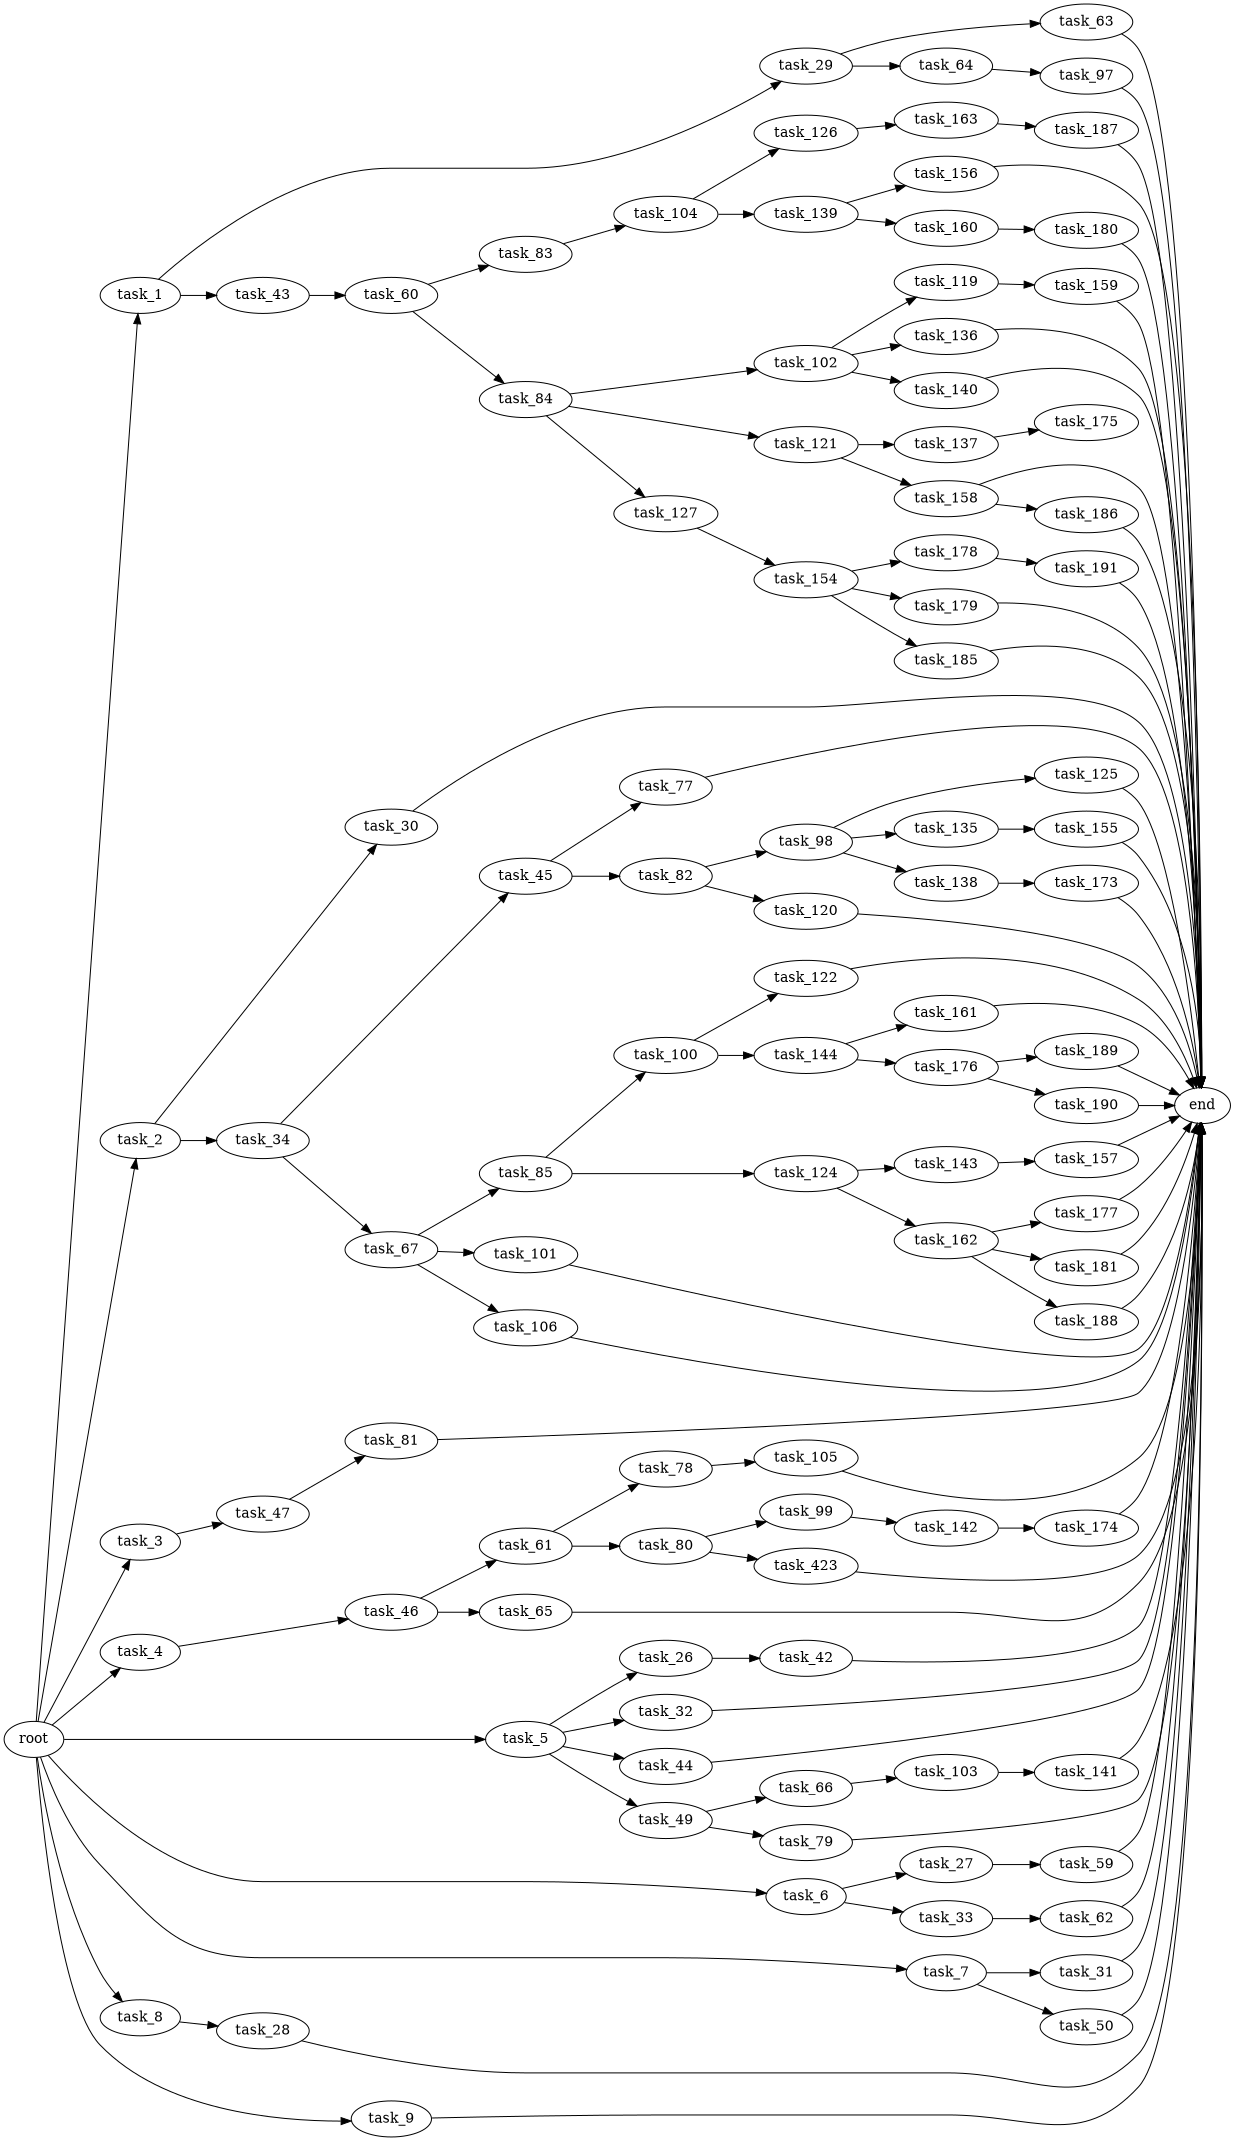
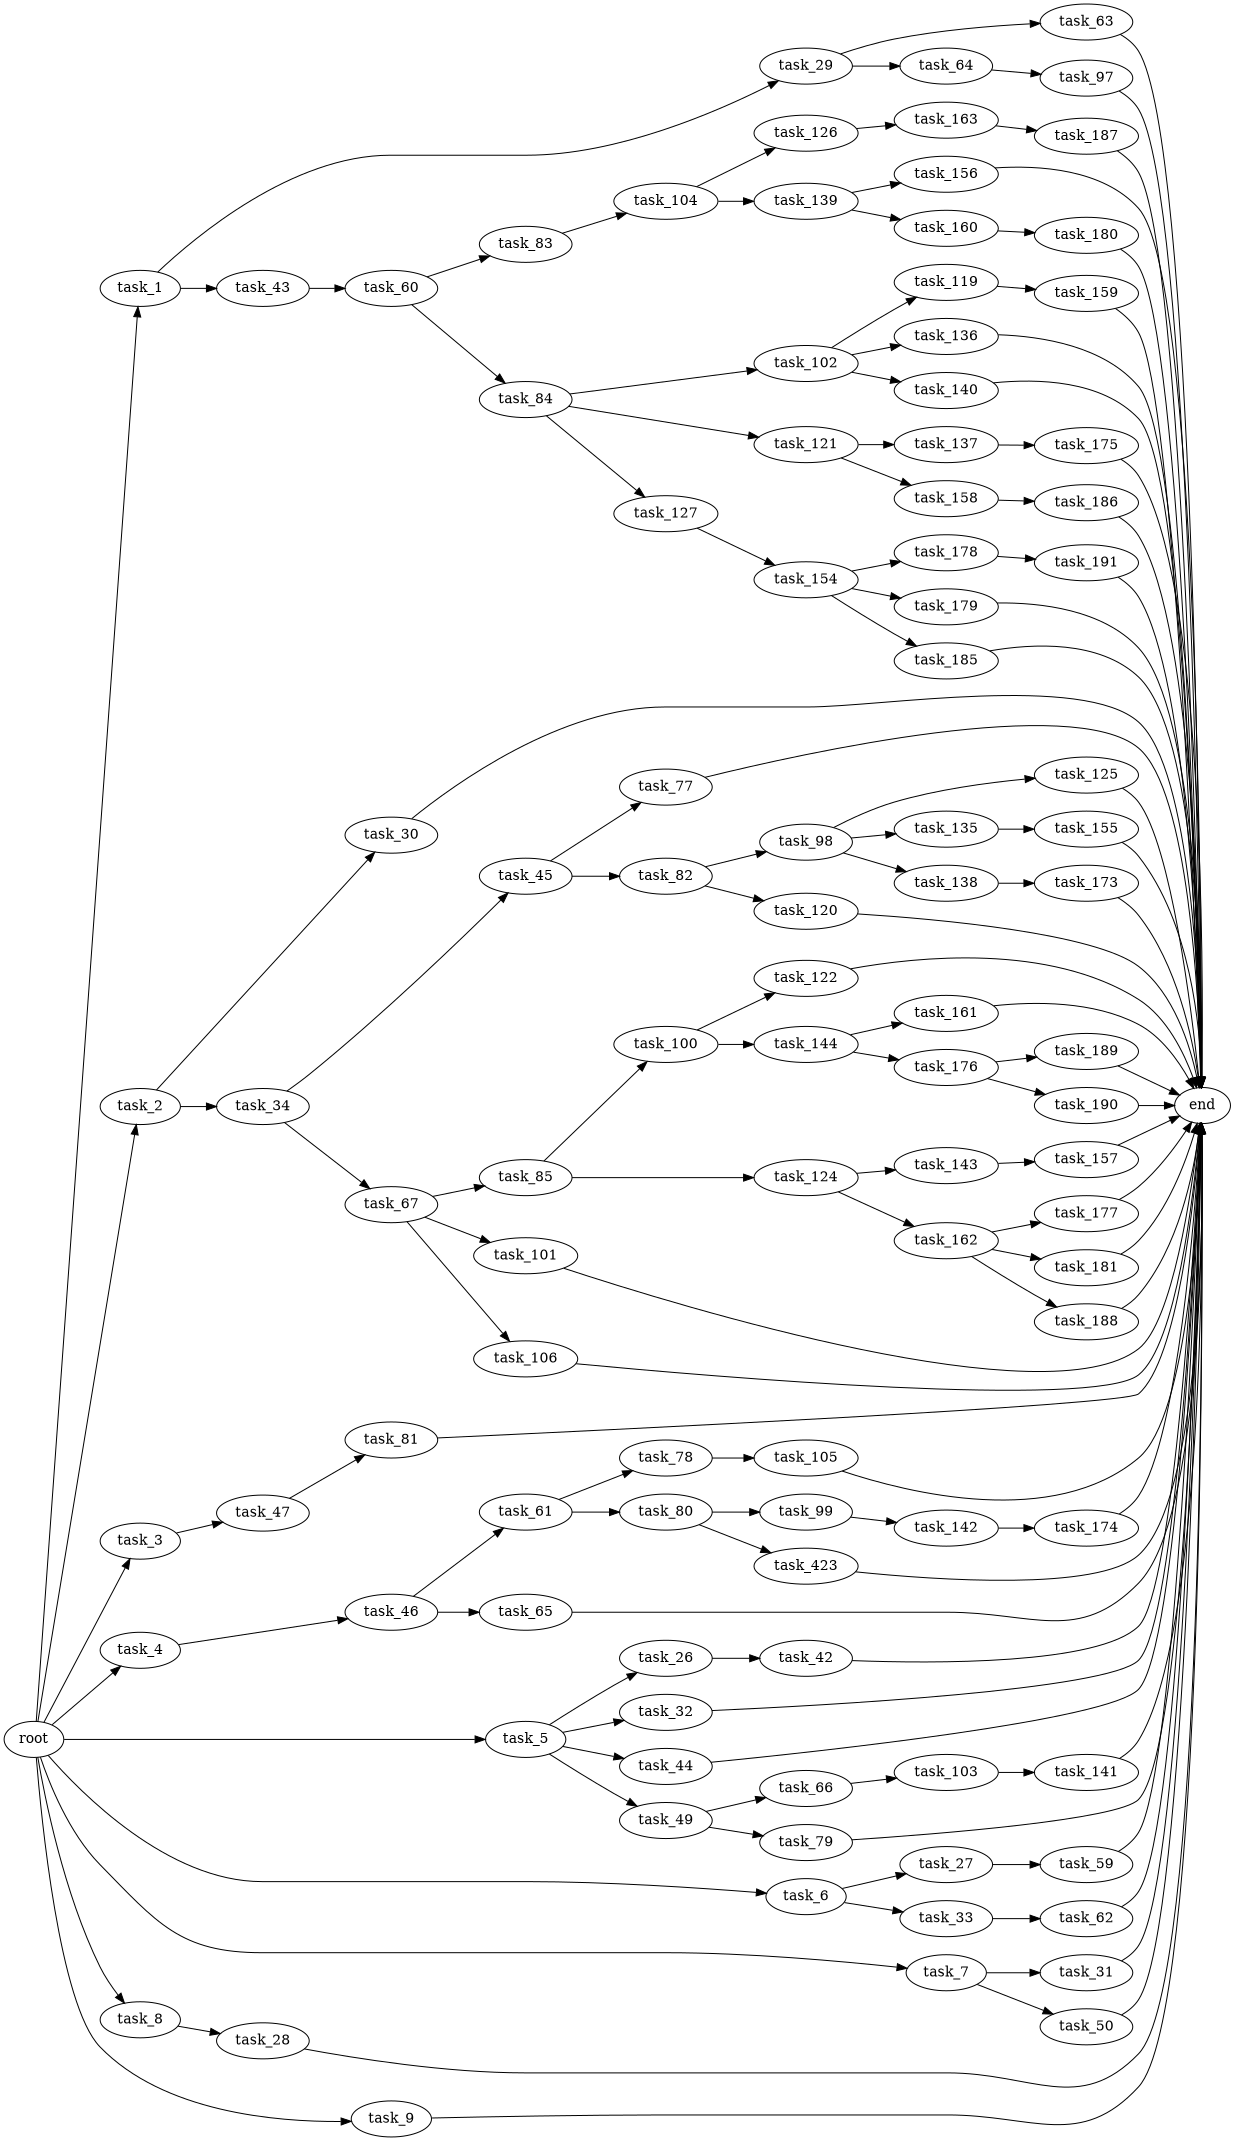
(1169, 601) -> (1194, 761)
